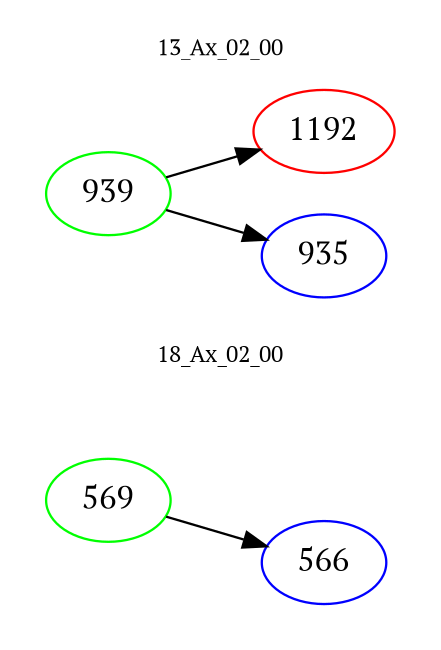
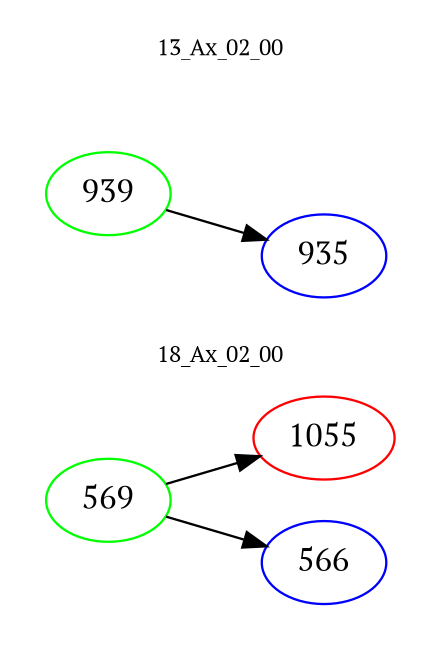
(324, 131) -> none
none -> (324, 438)
